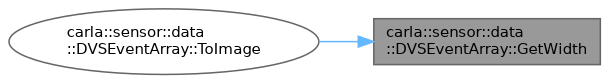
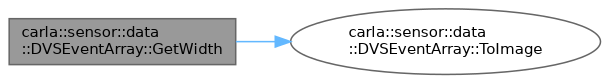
(339, 42) -> (255, 42)
